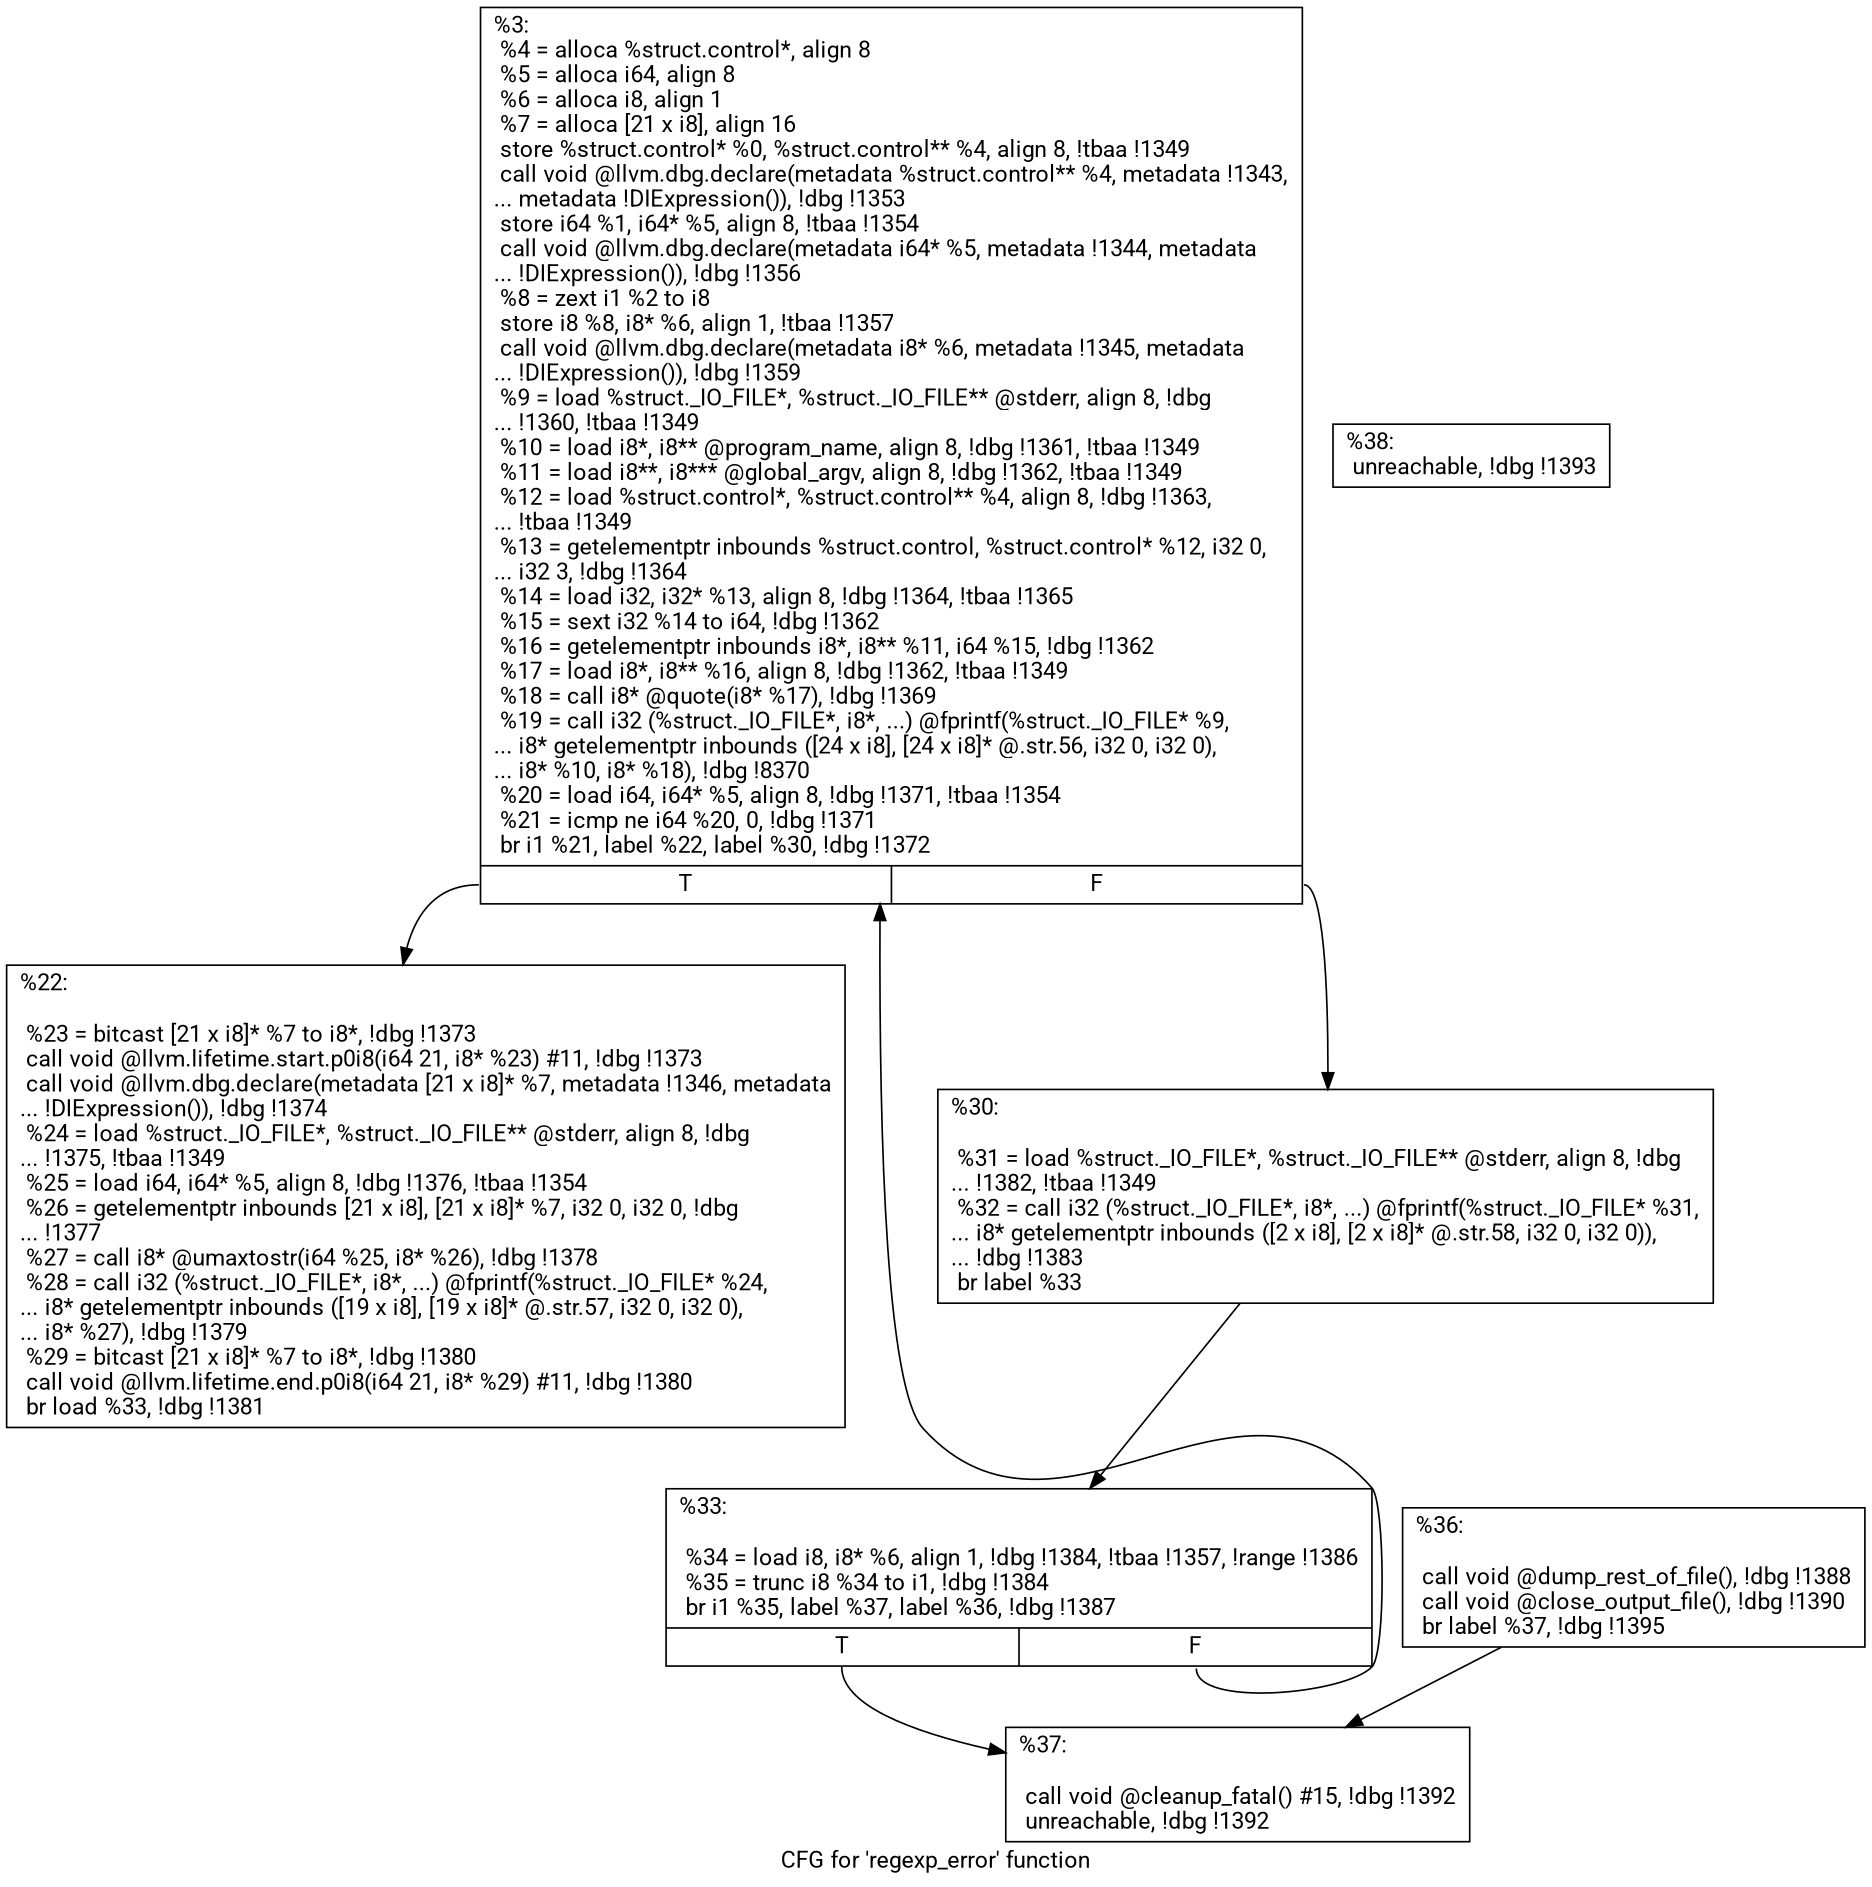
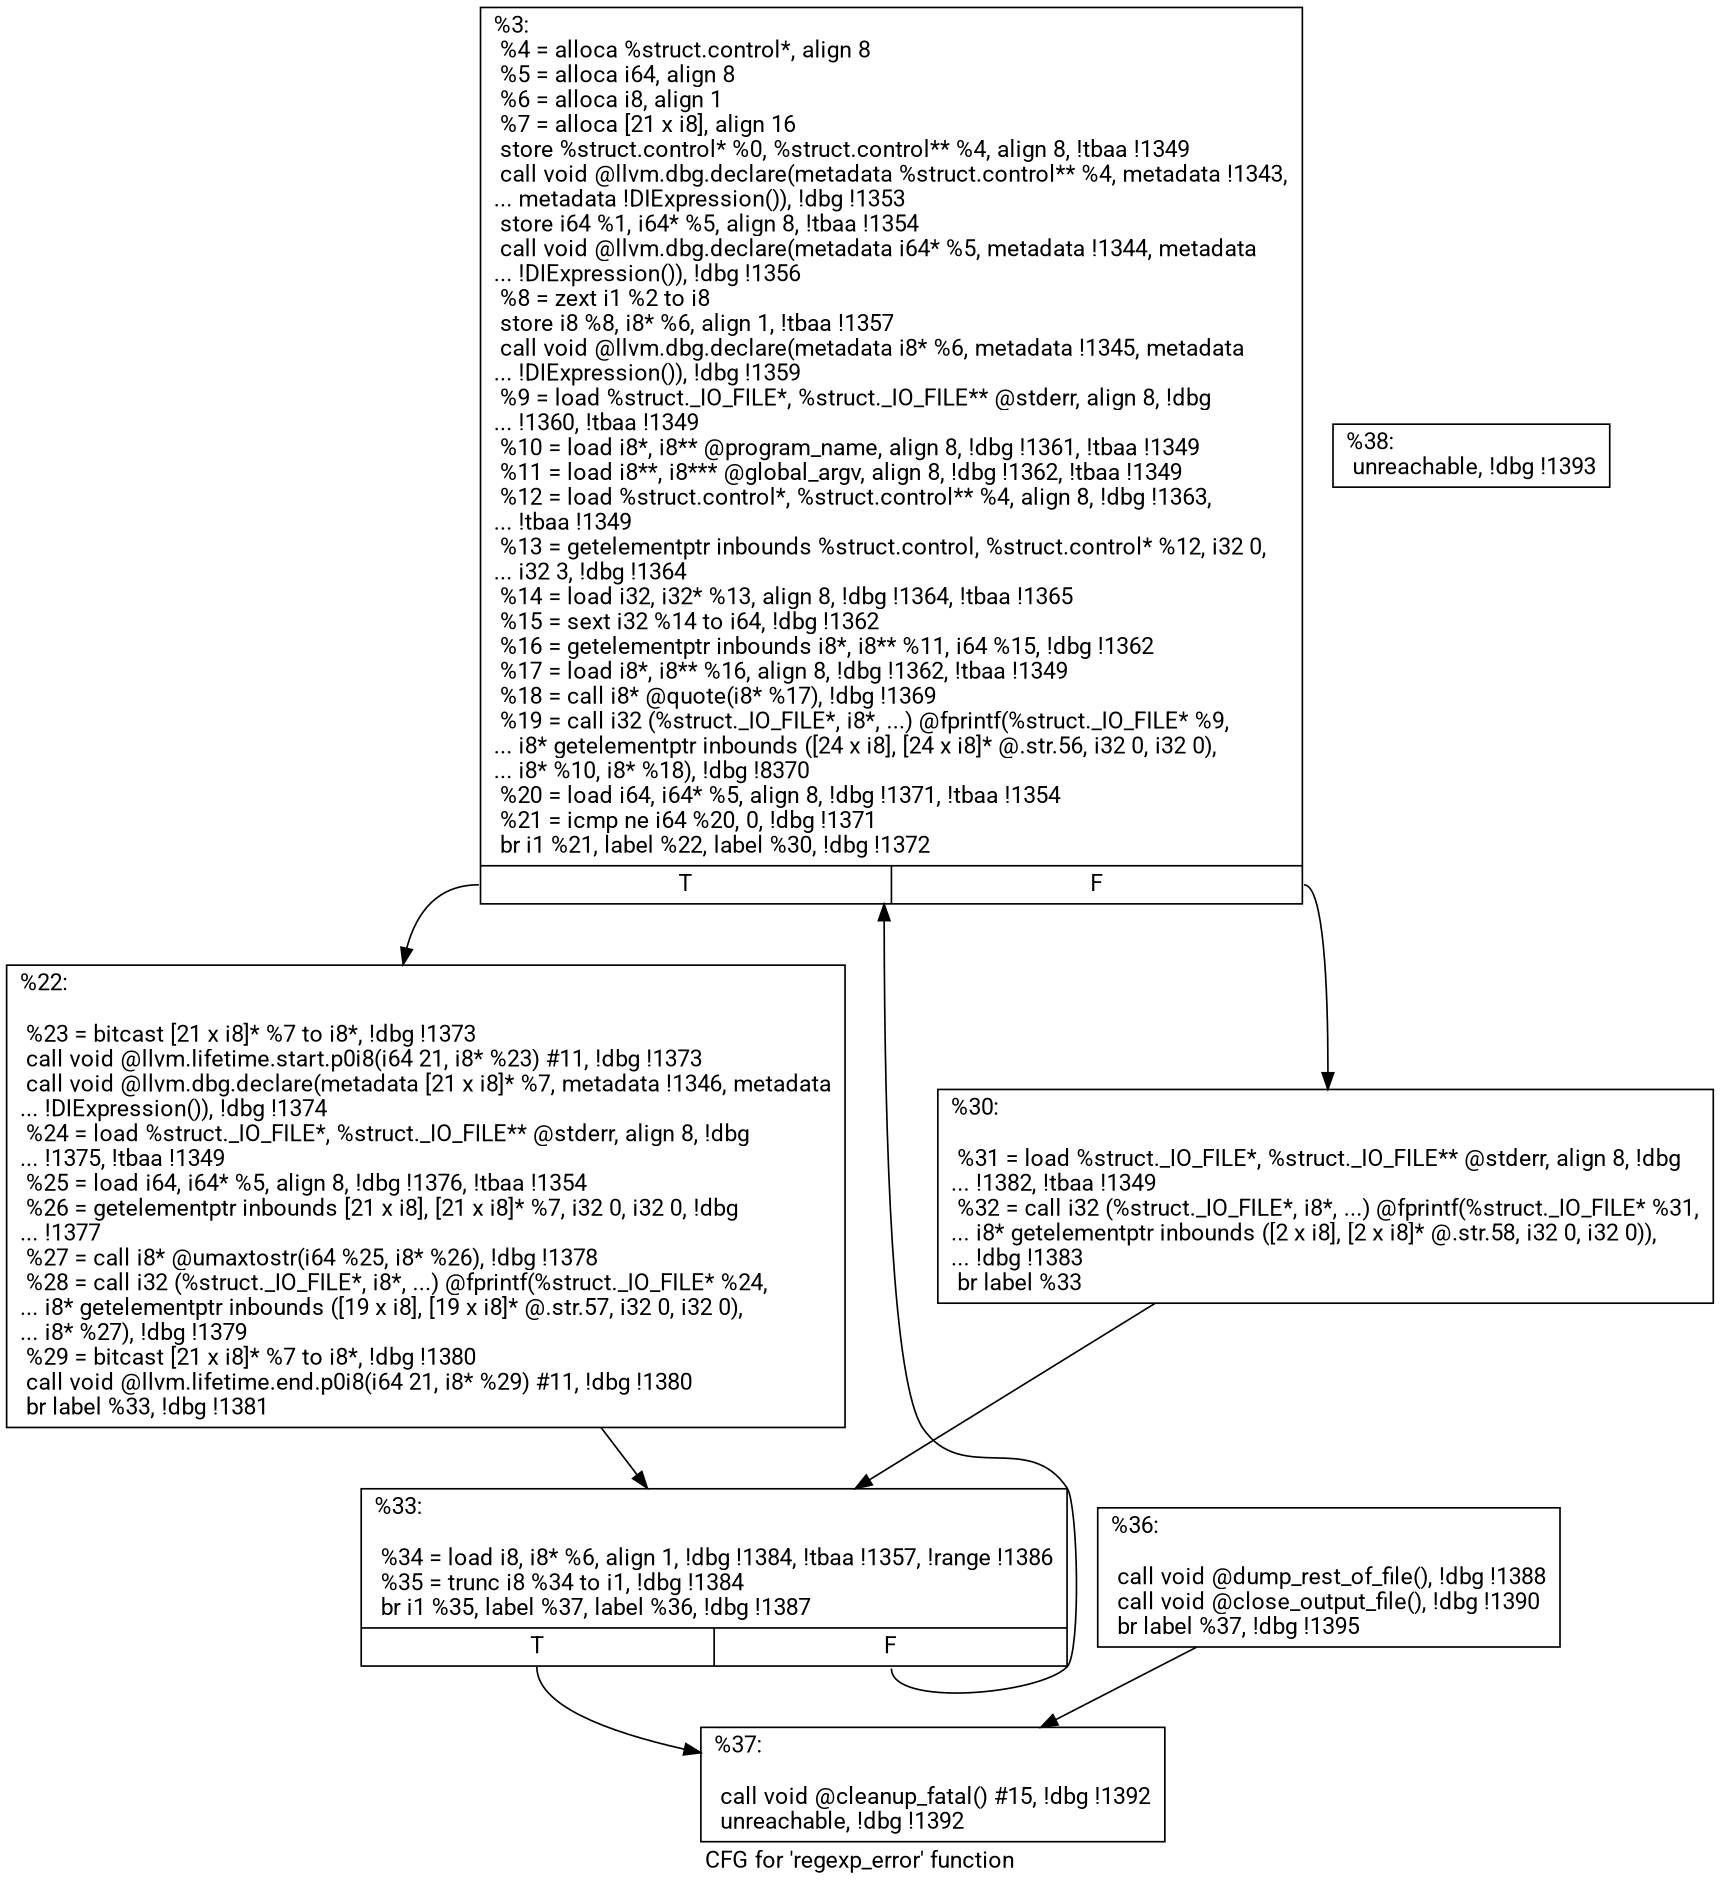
(142, 1408) -> (145, 1408)
none -> (619, 1451)
